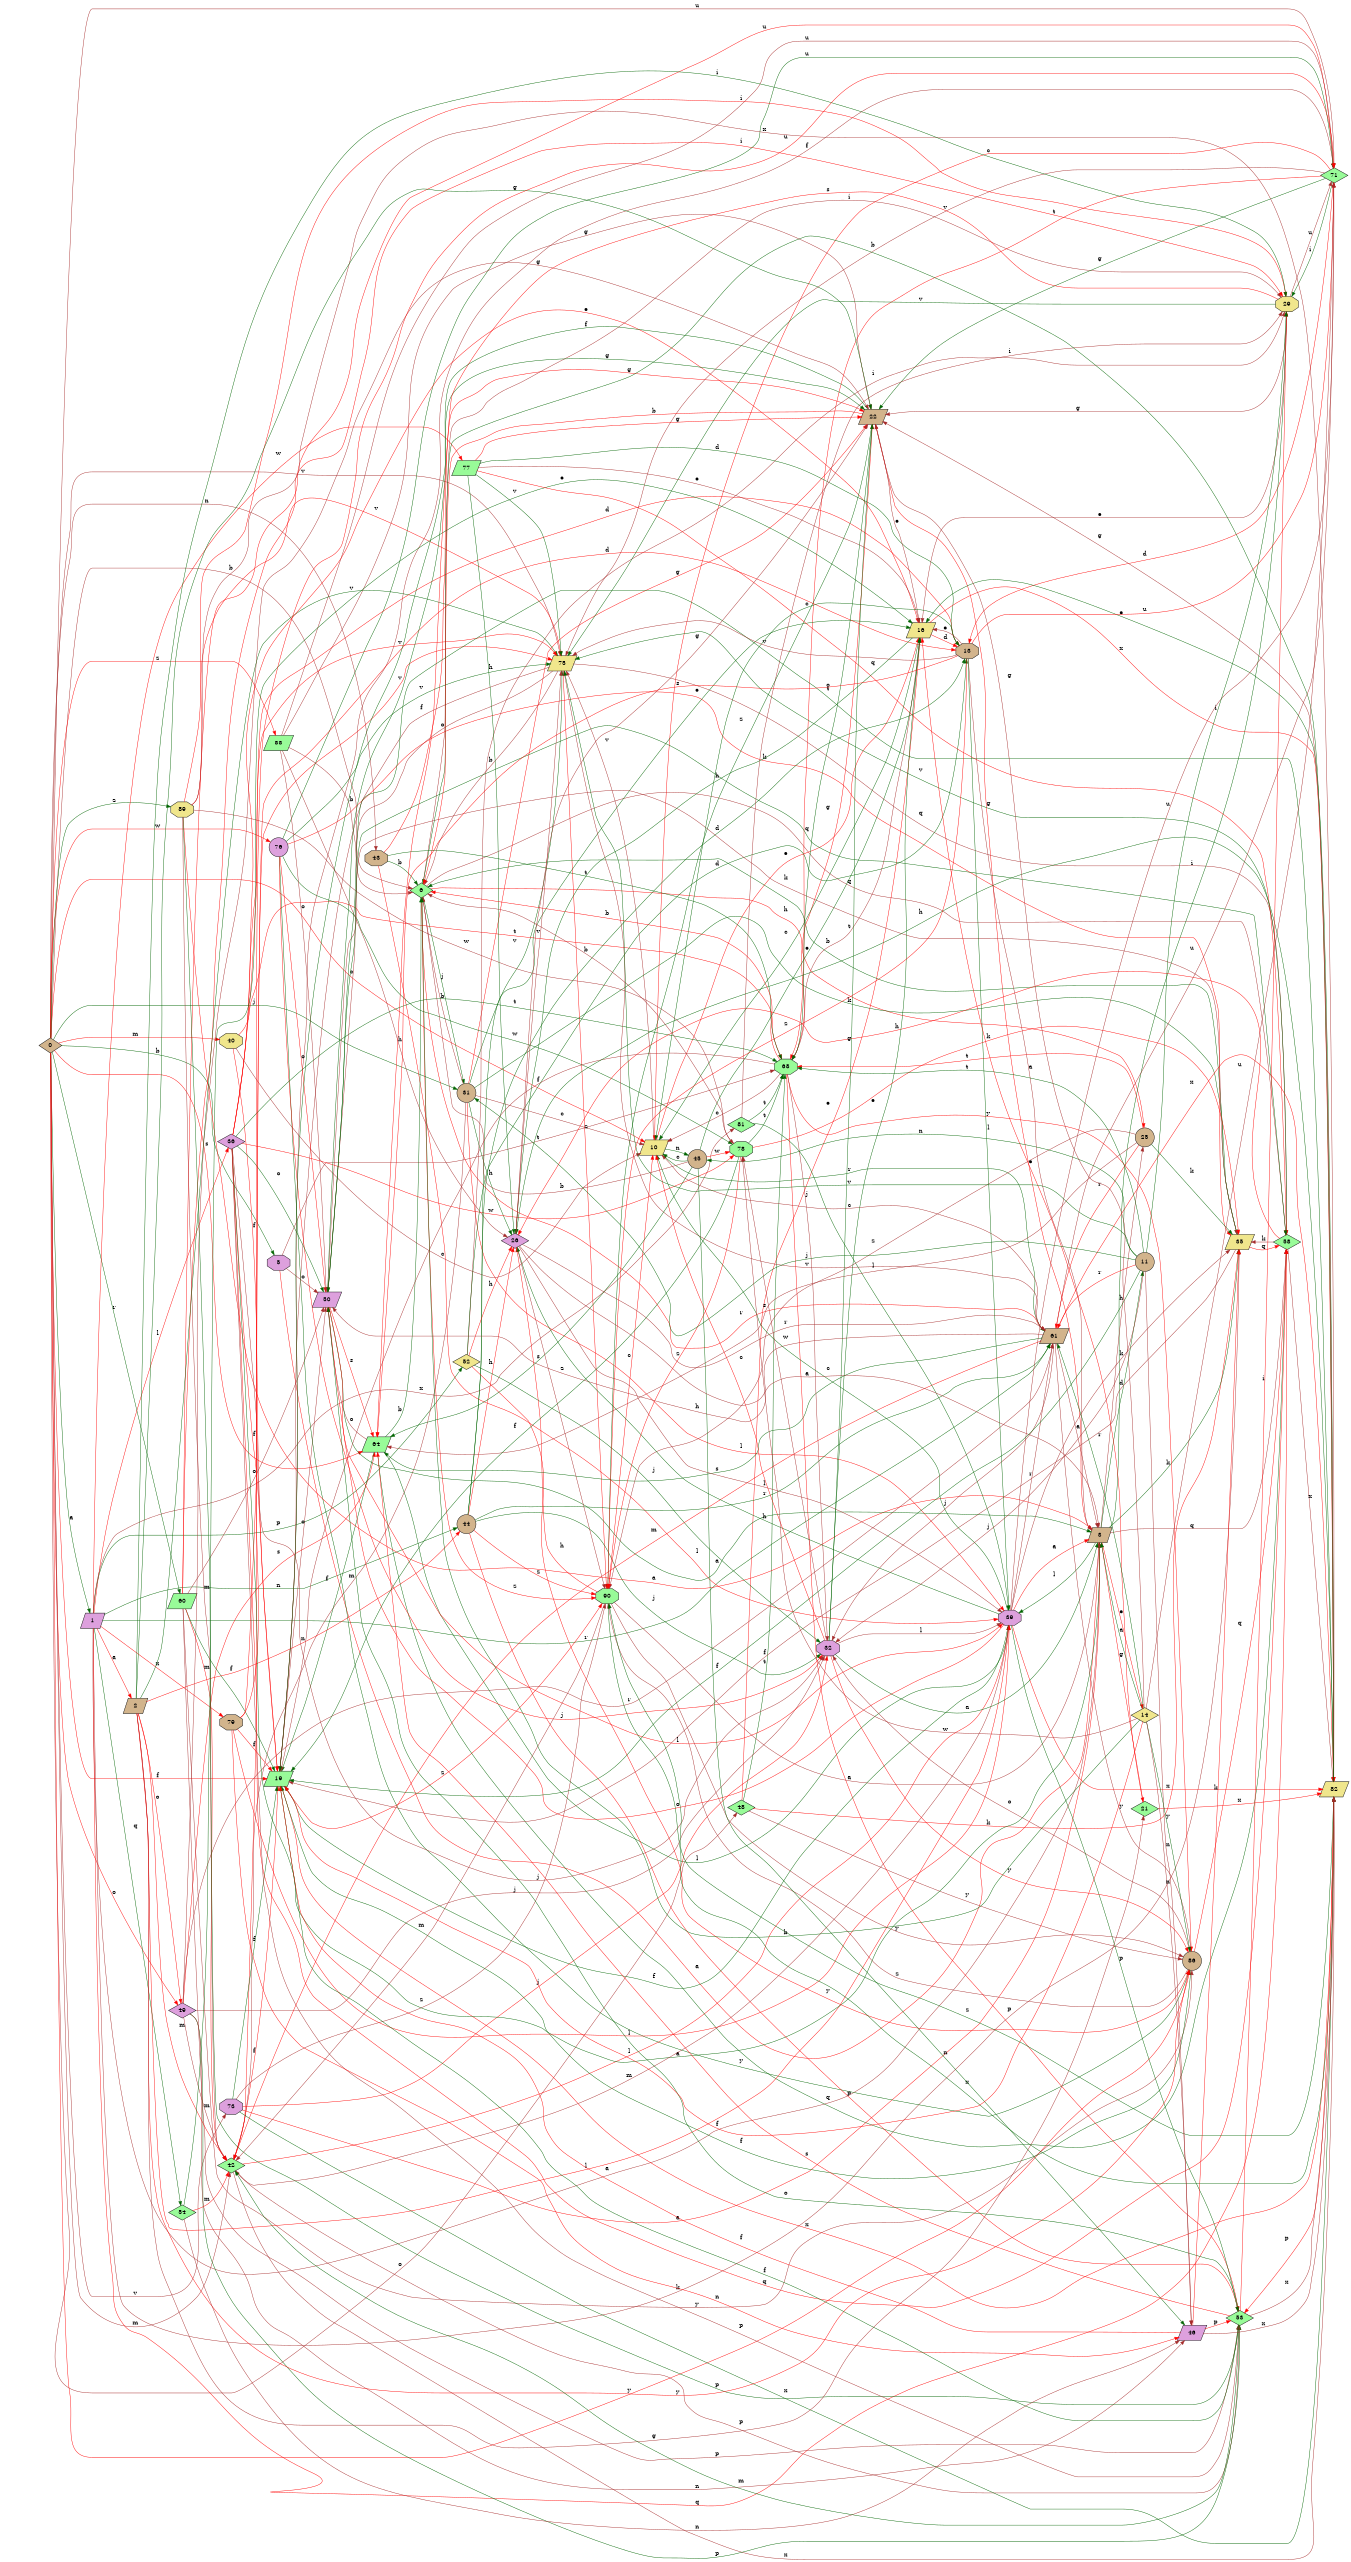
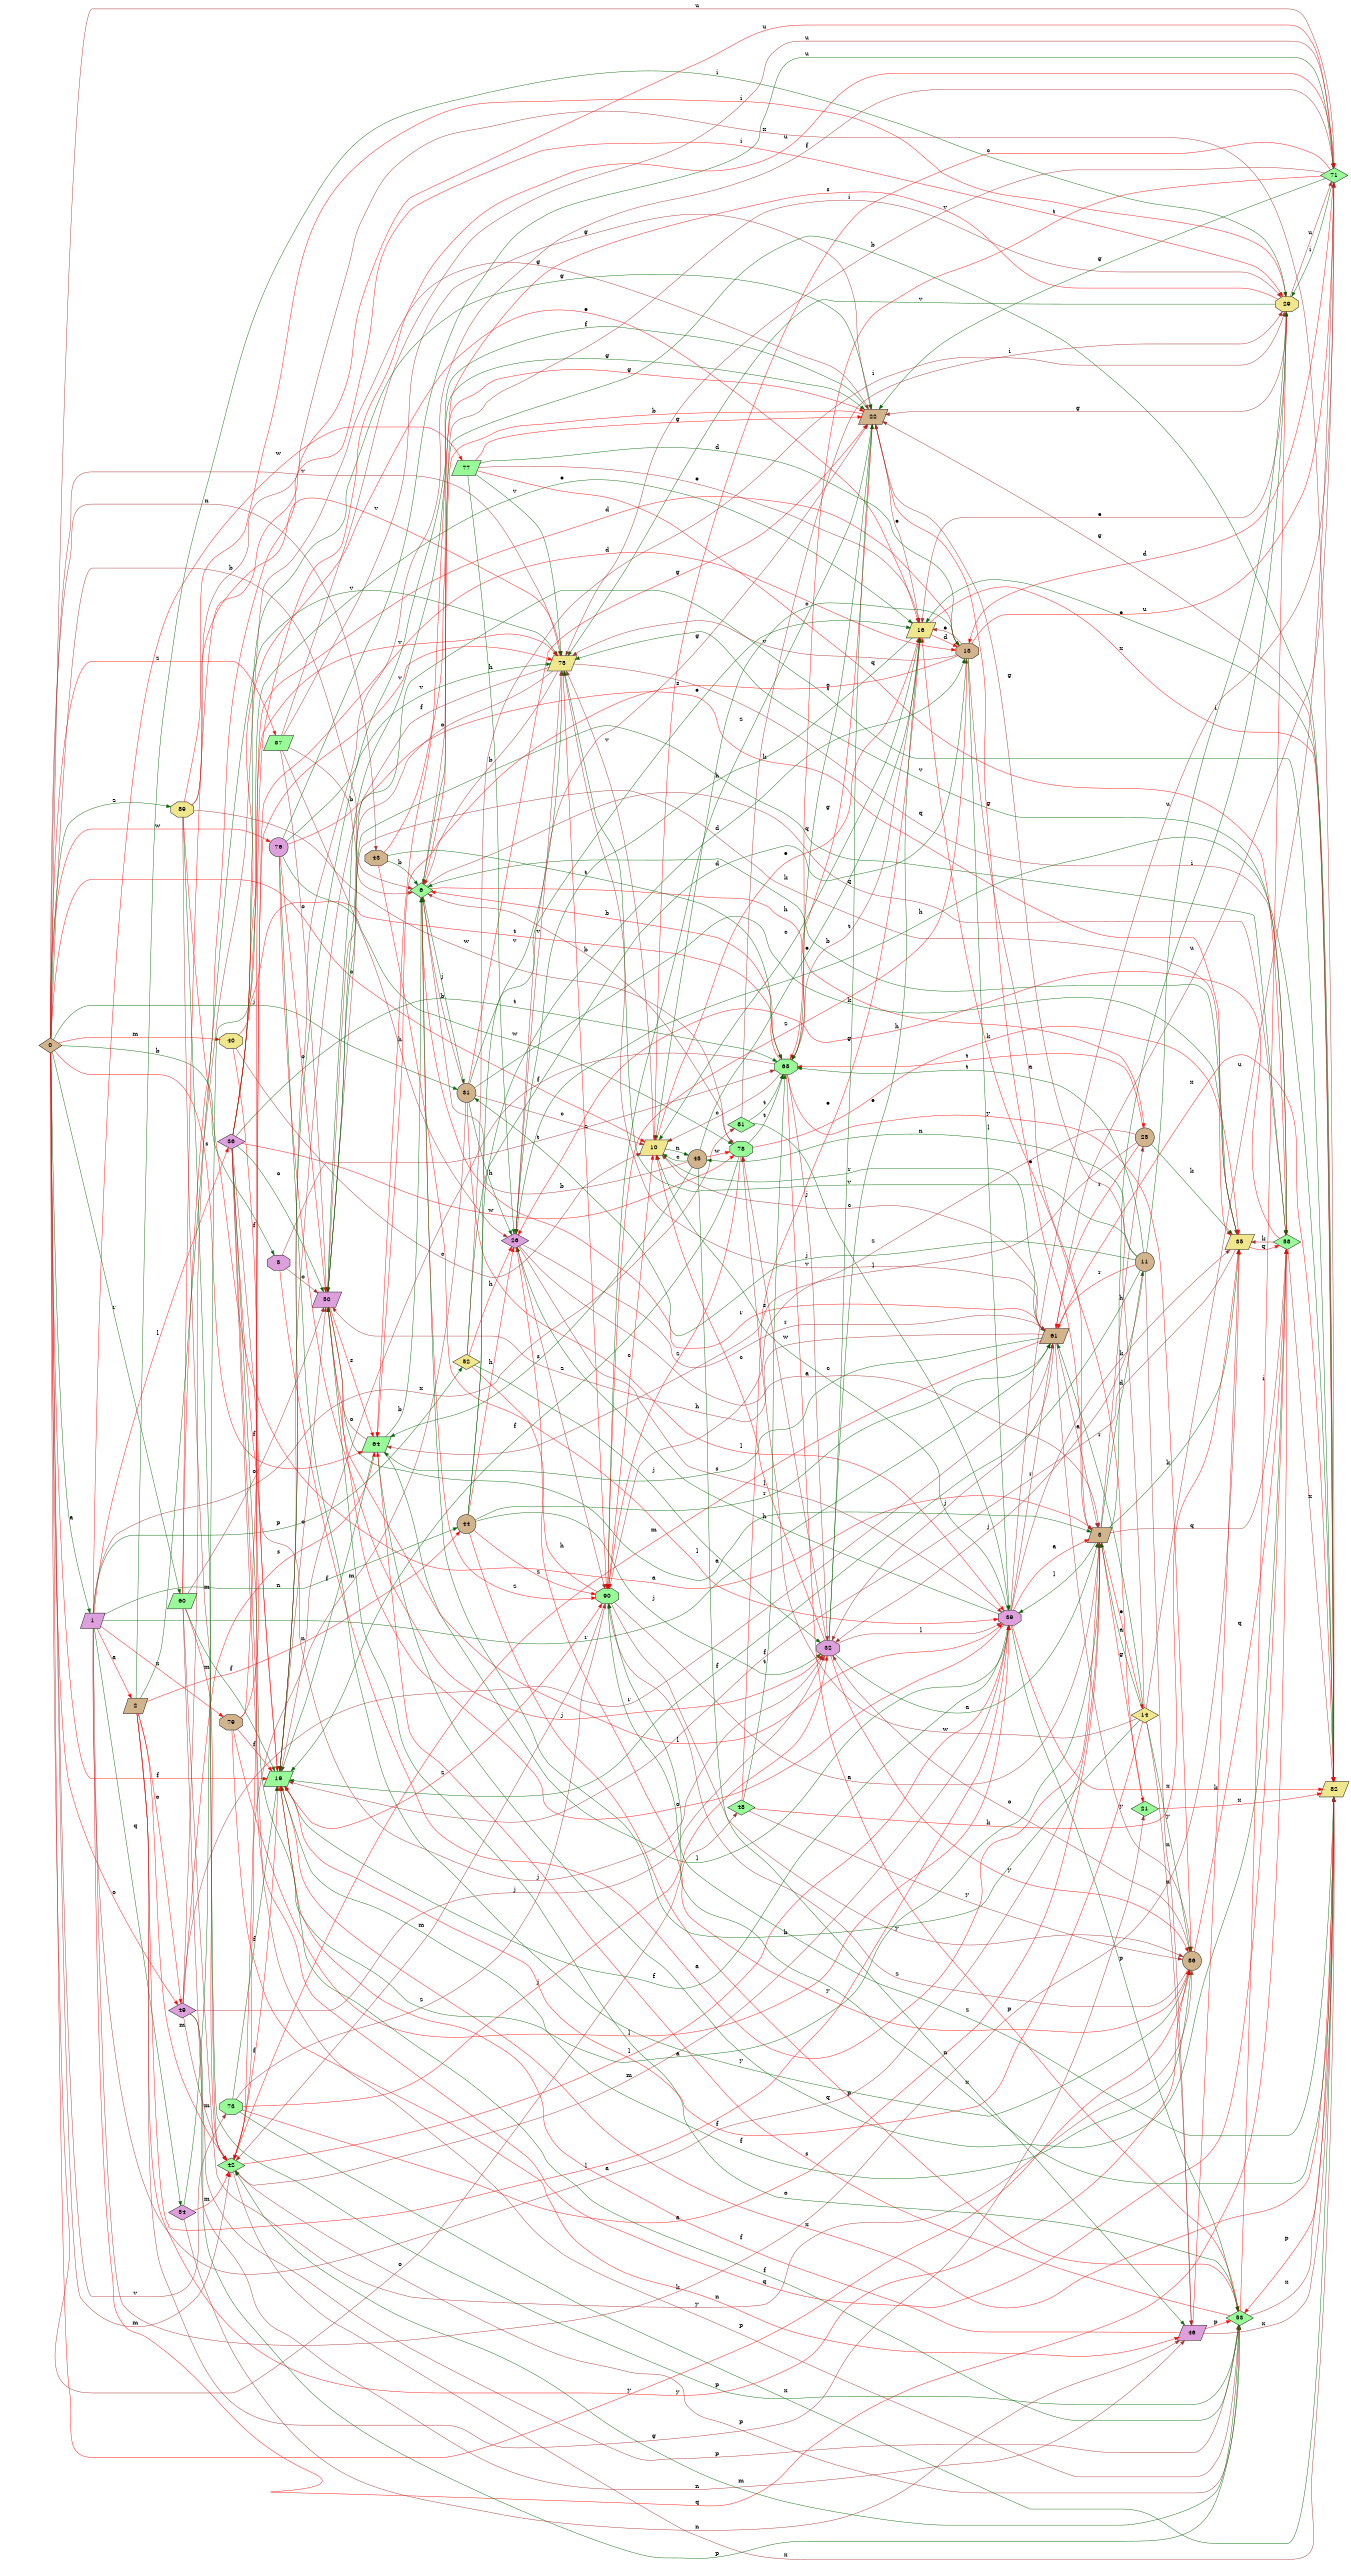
(180, 633) -> (346, 511)
(279, 743) -> (279, 743)
(231, 2107) -> (231, 2107)
(182, 2213) -> (182, 2213)
